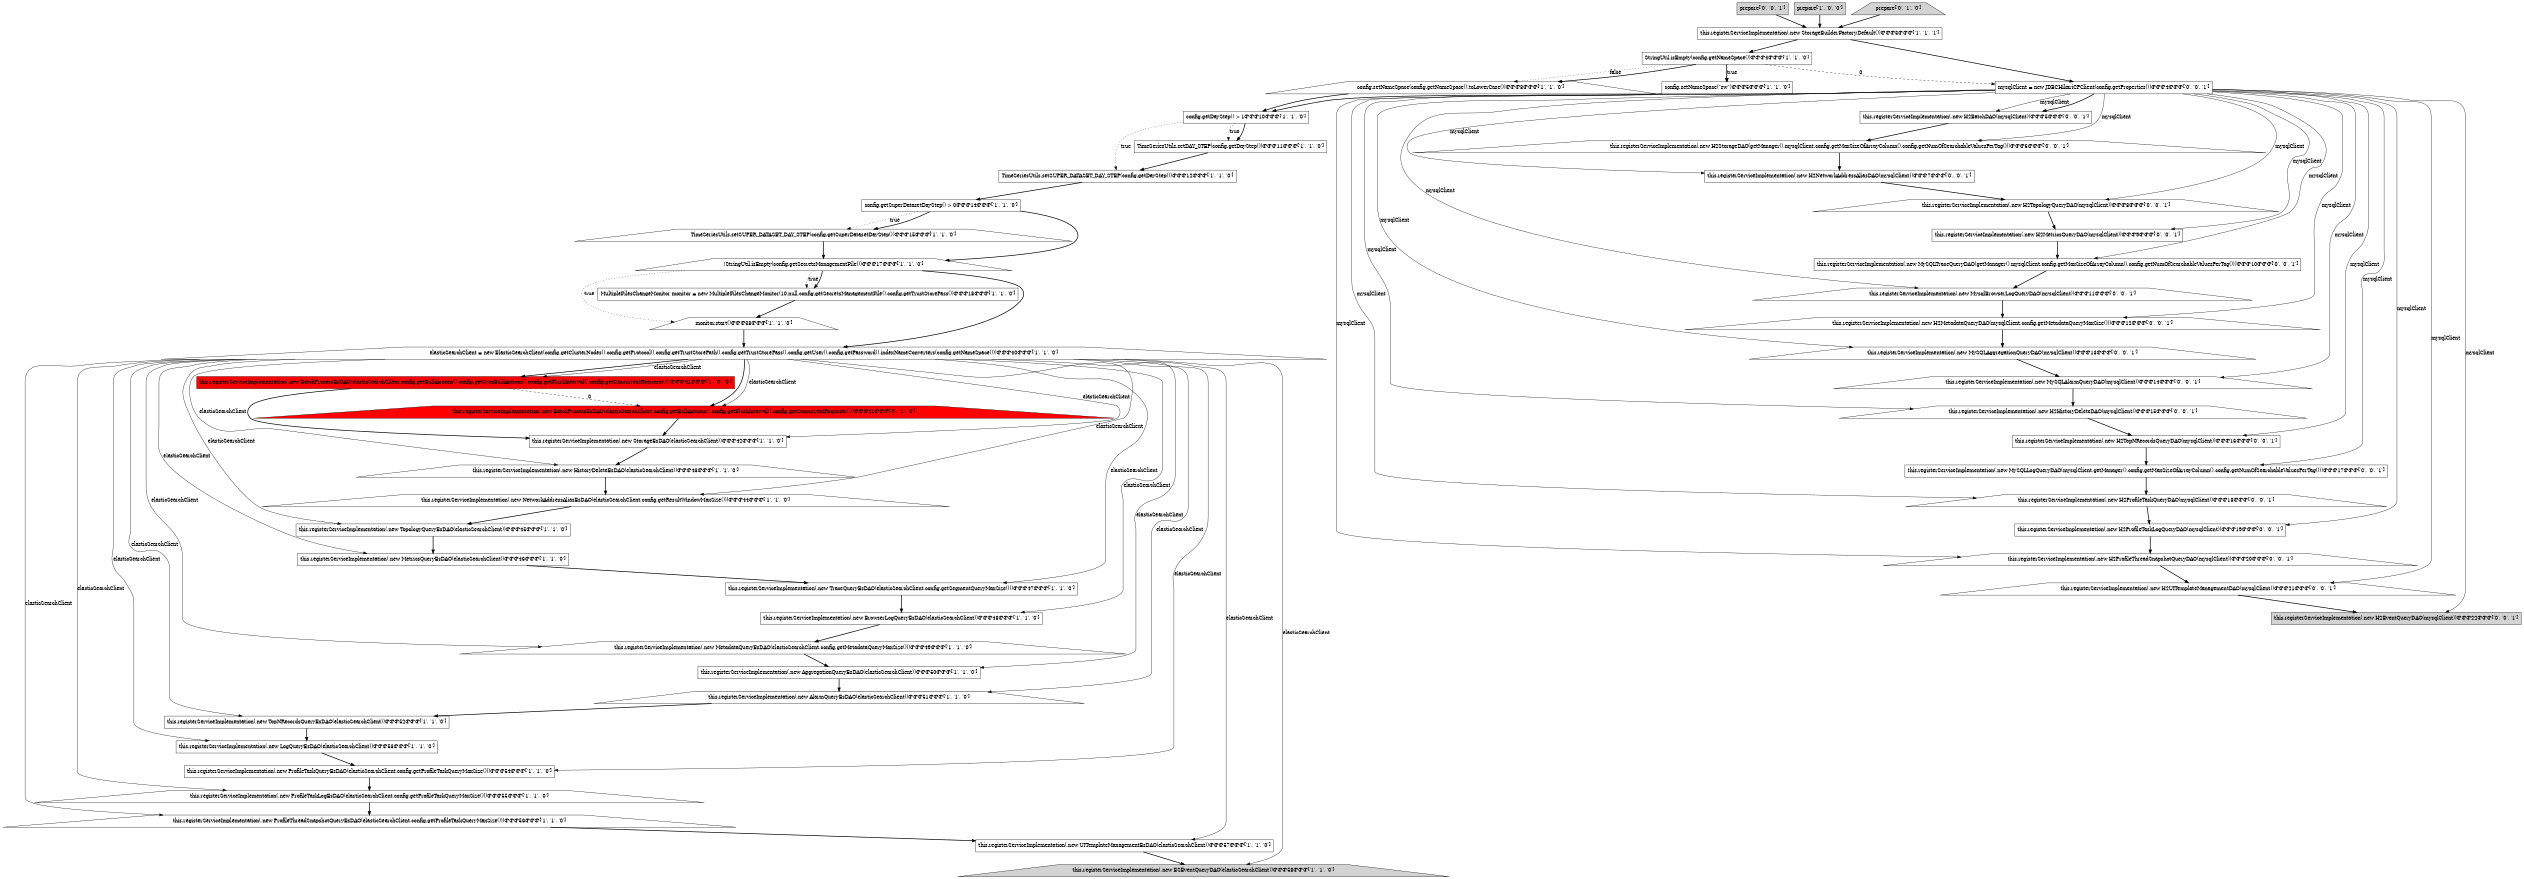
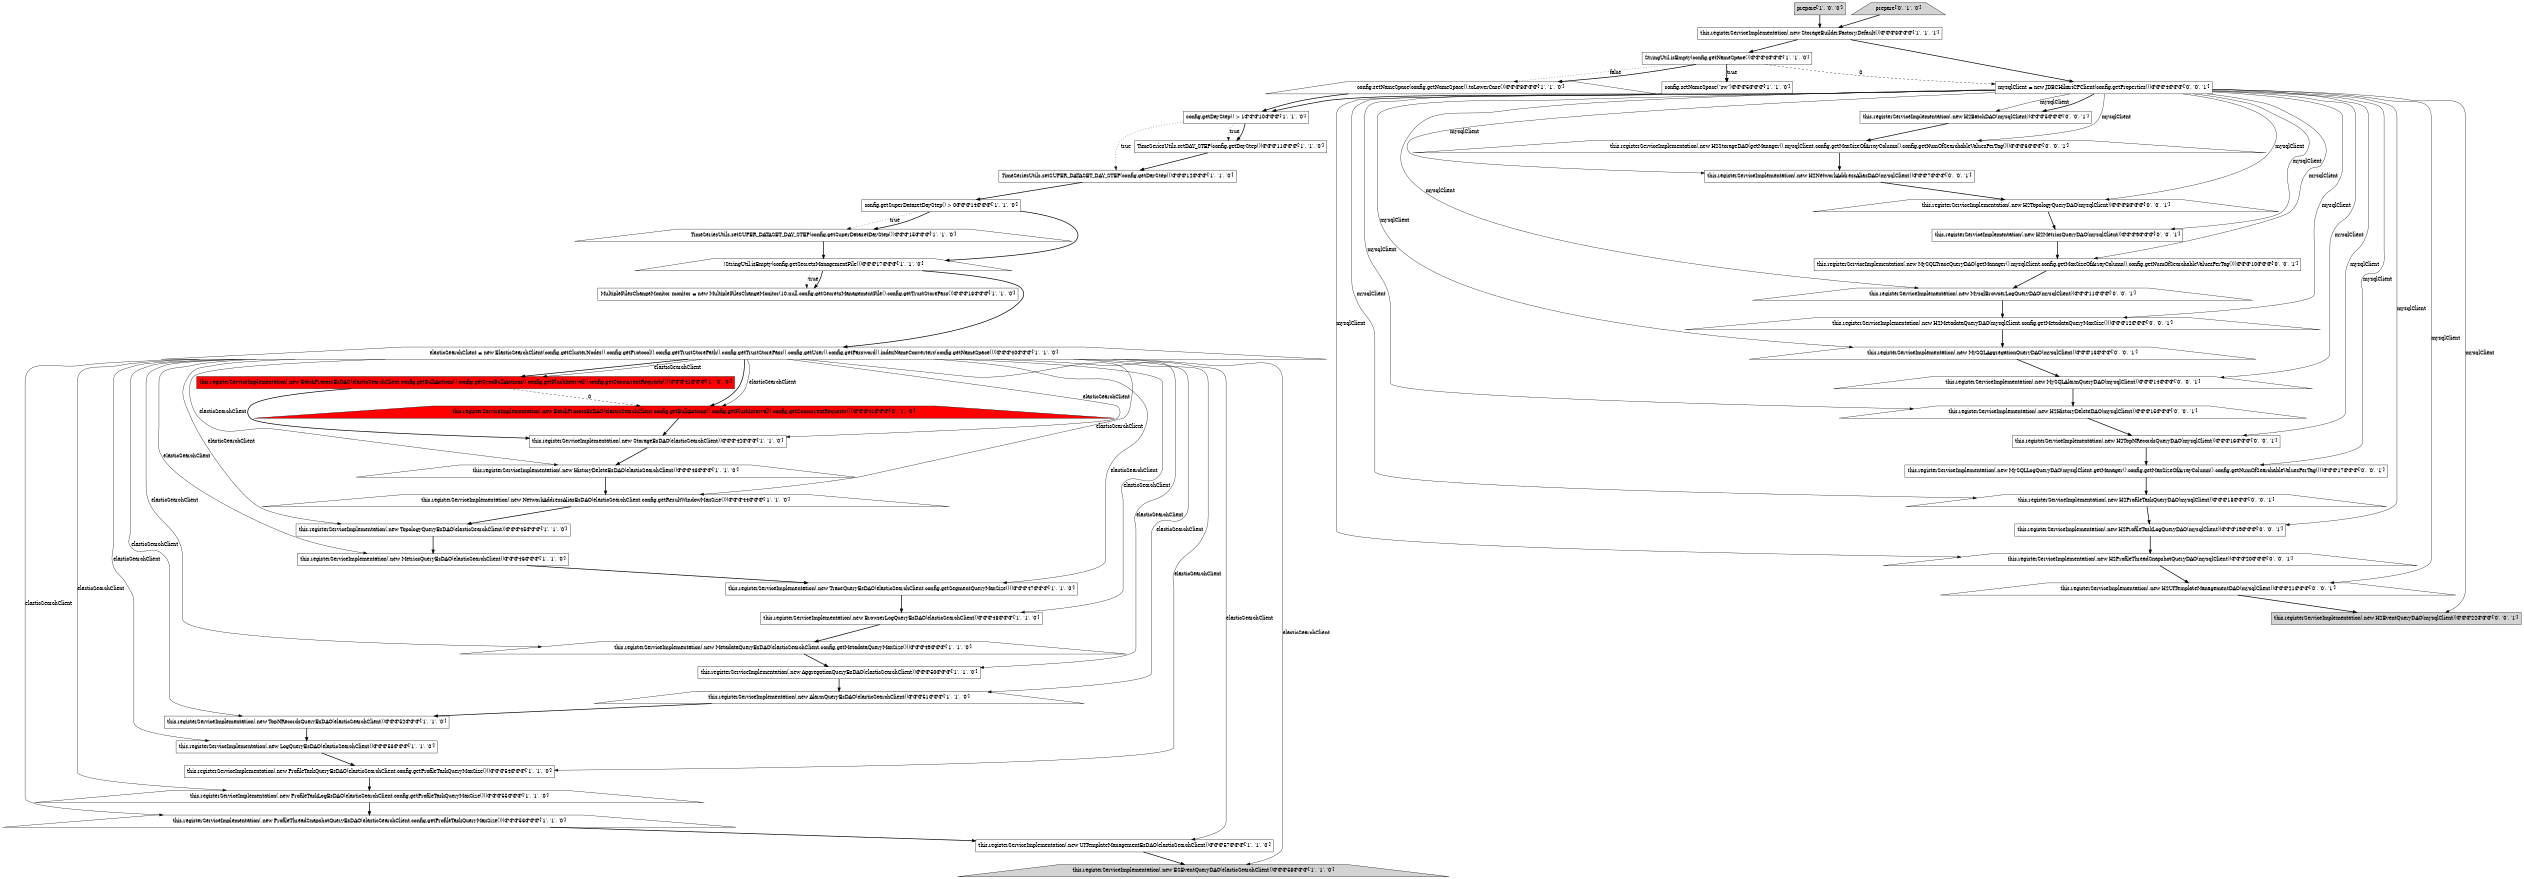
(1763, 9) -> none
(744, 324) -> none
